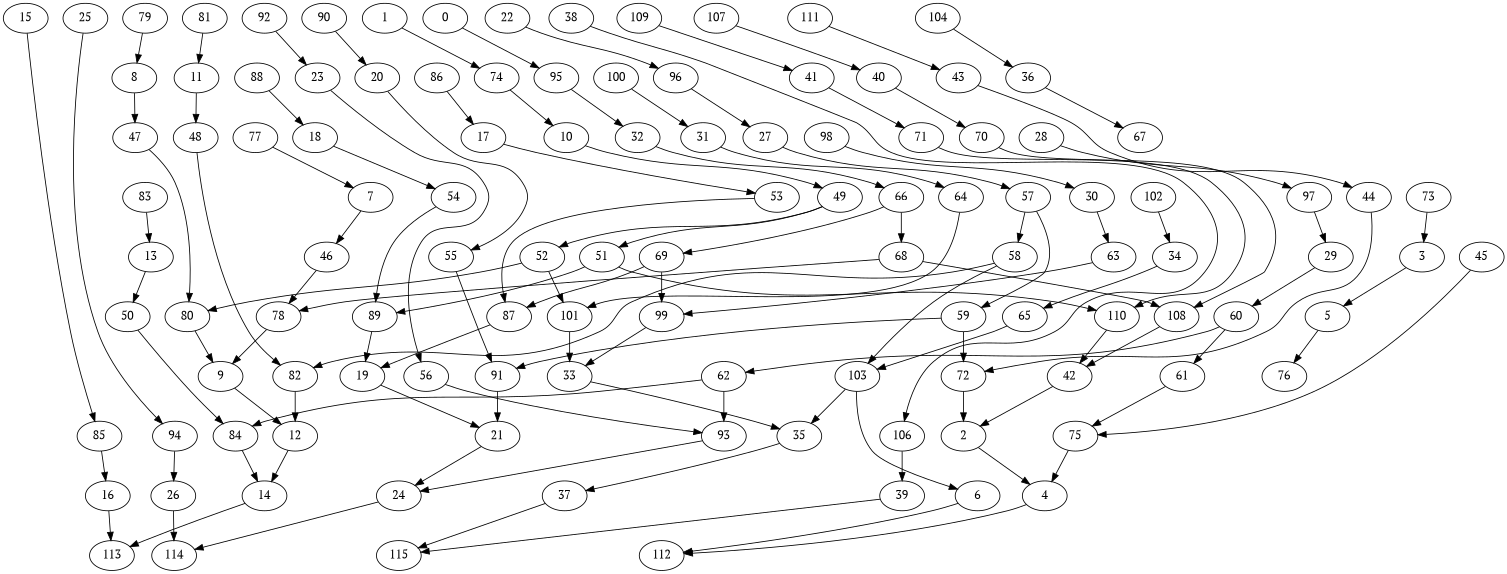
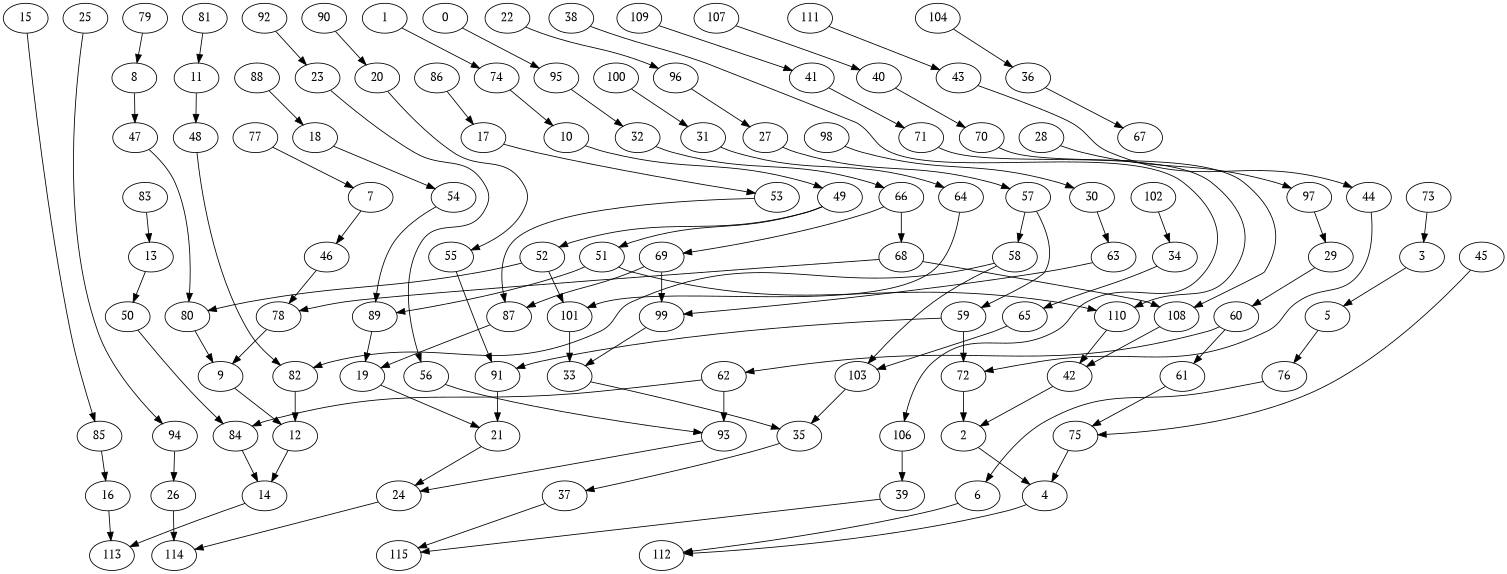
(881, 458) -> (1114, 399)
